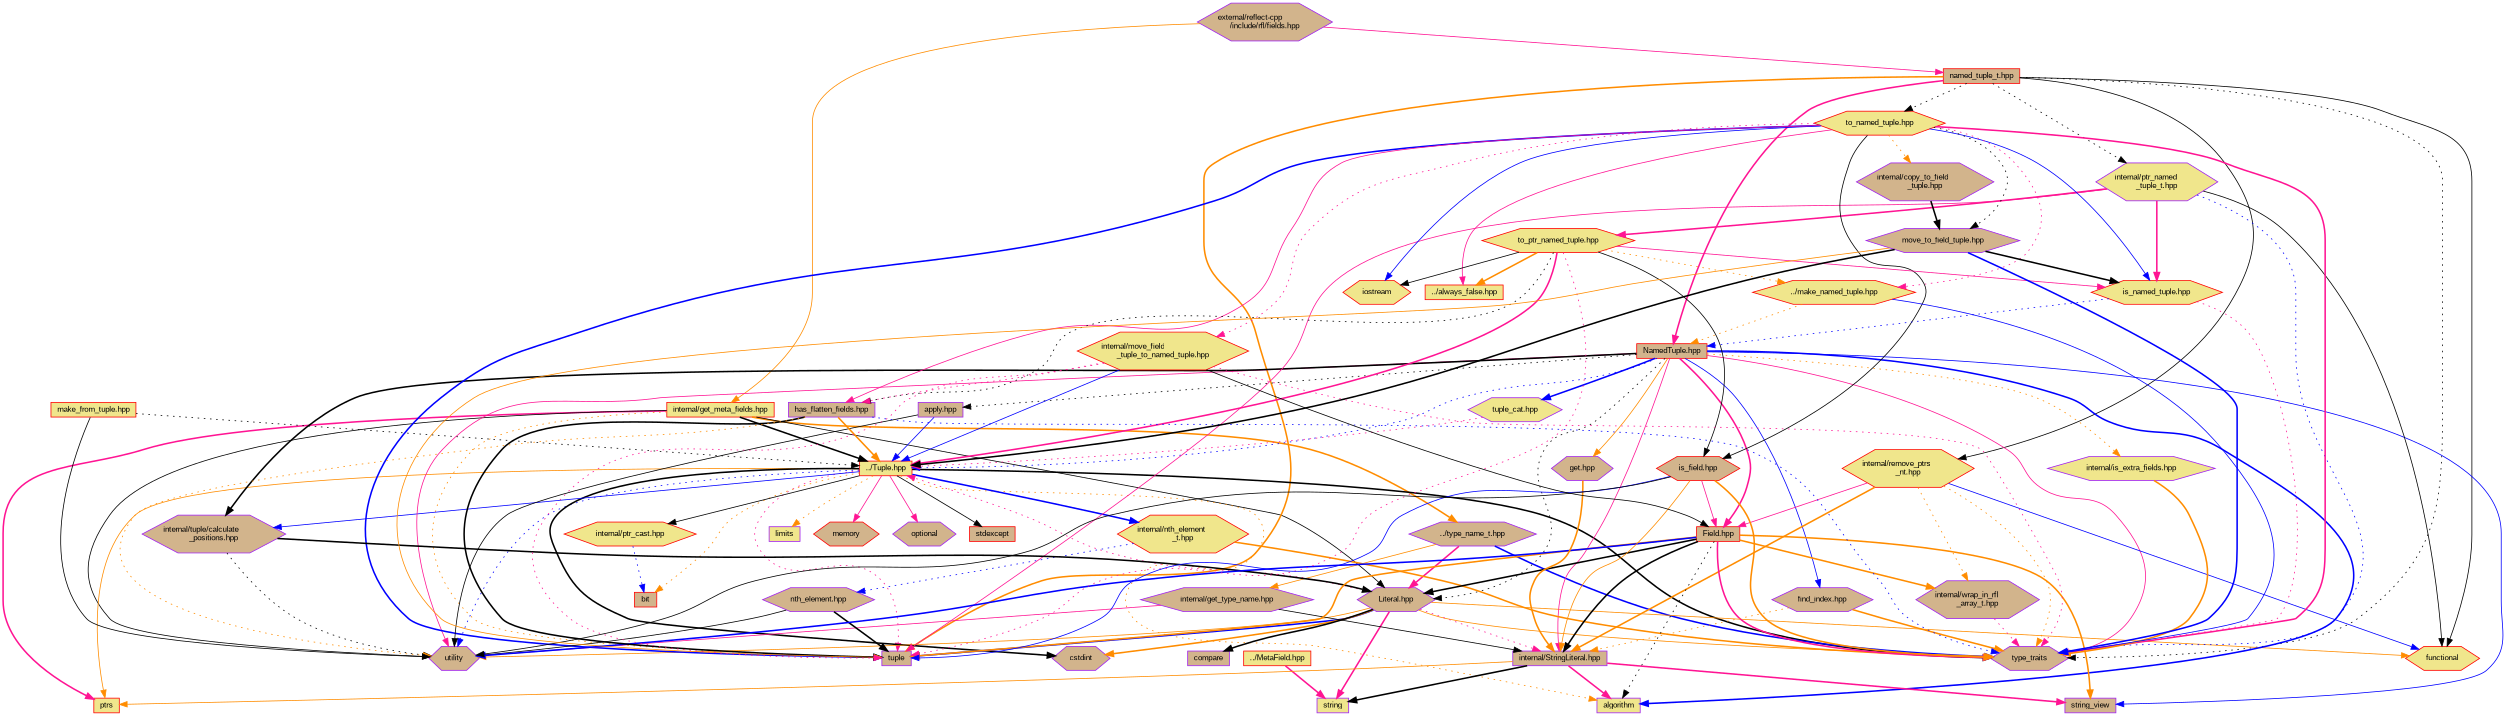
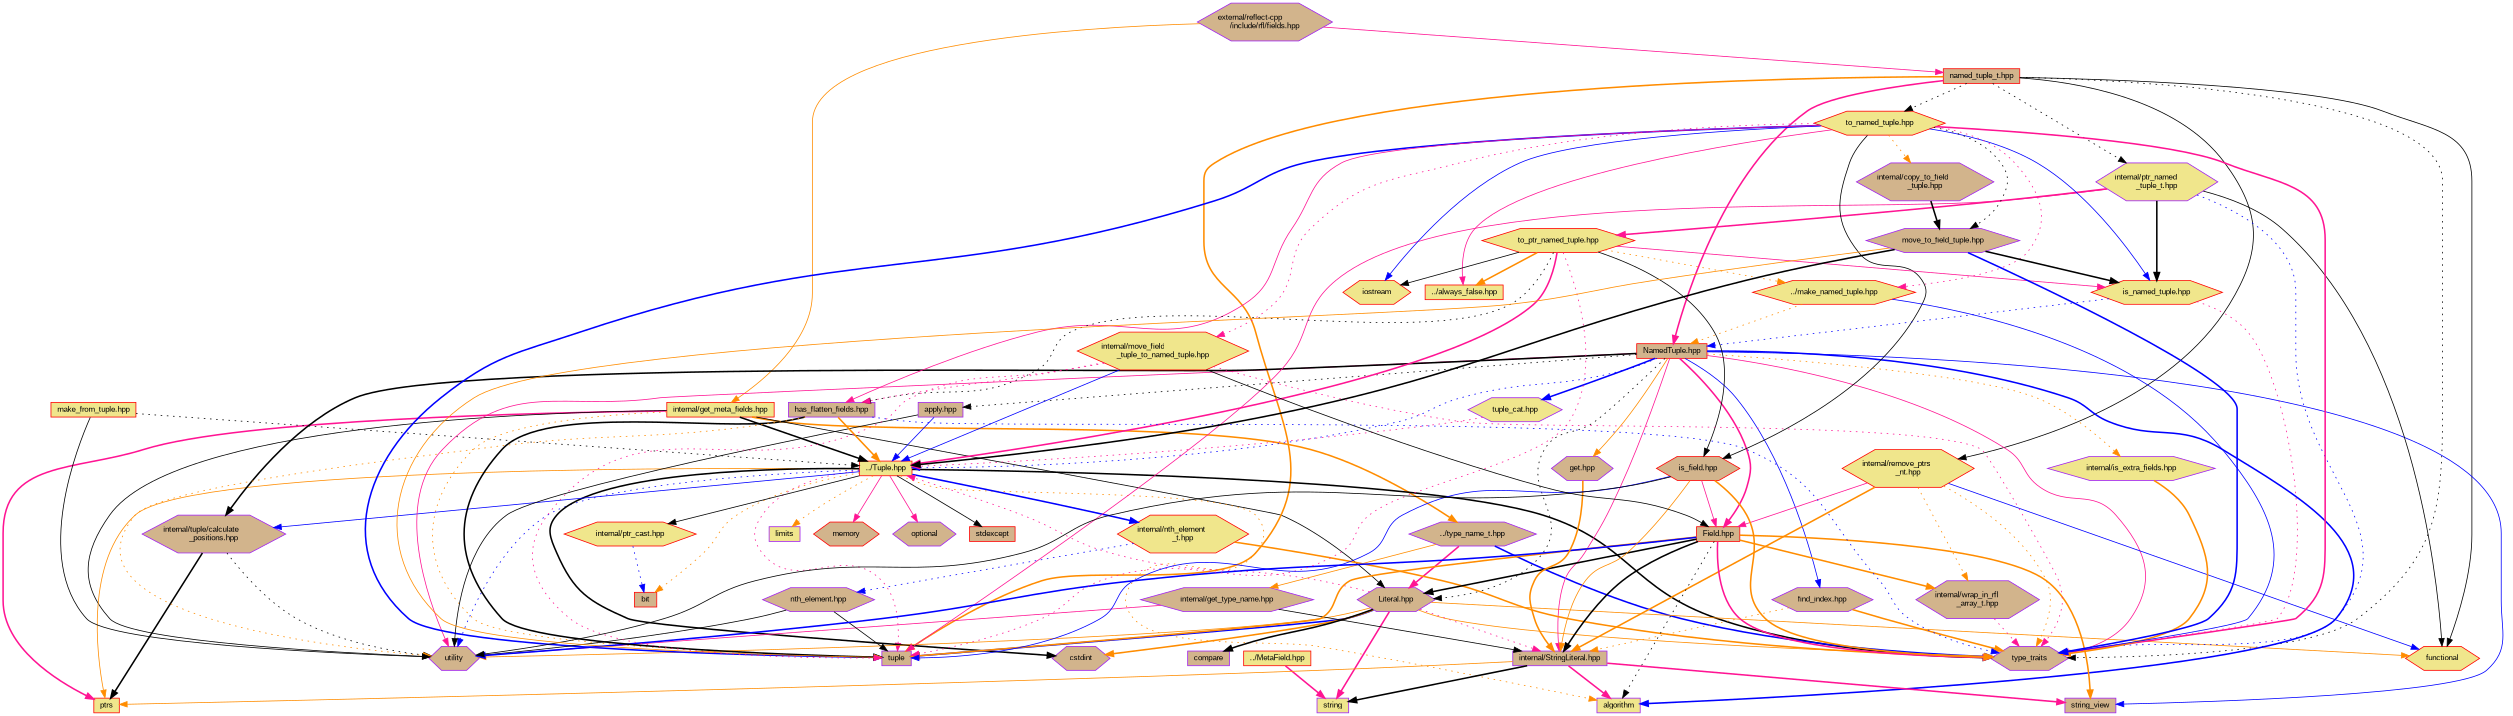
(2157, 237) -> (2157, 237)
(821, 557) -> (159, 622)
(862, 632) -> (862, 632)
